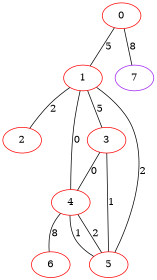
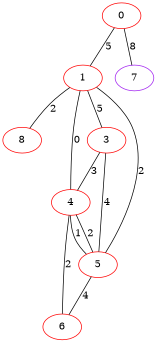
(22, 140) -> (22, 140)
(94, 171) -> (94, 171)
(112, 202) -> (107, 202)
(55, 234) -> (69, 265)
none -> (80, 296)
